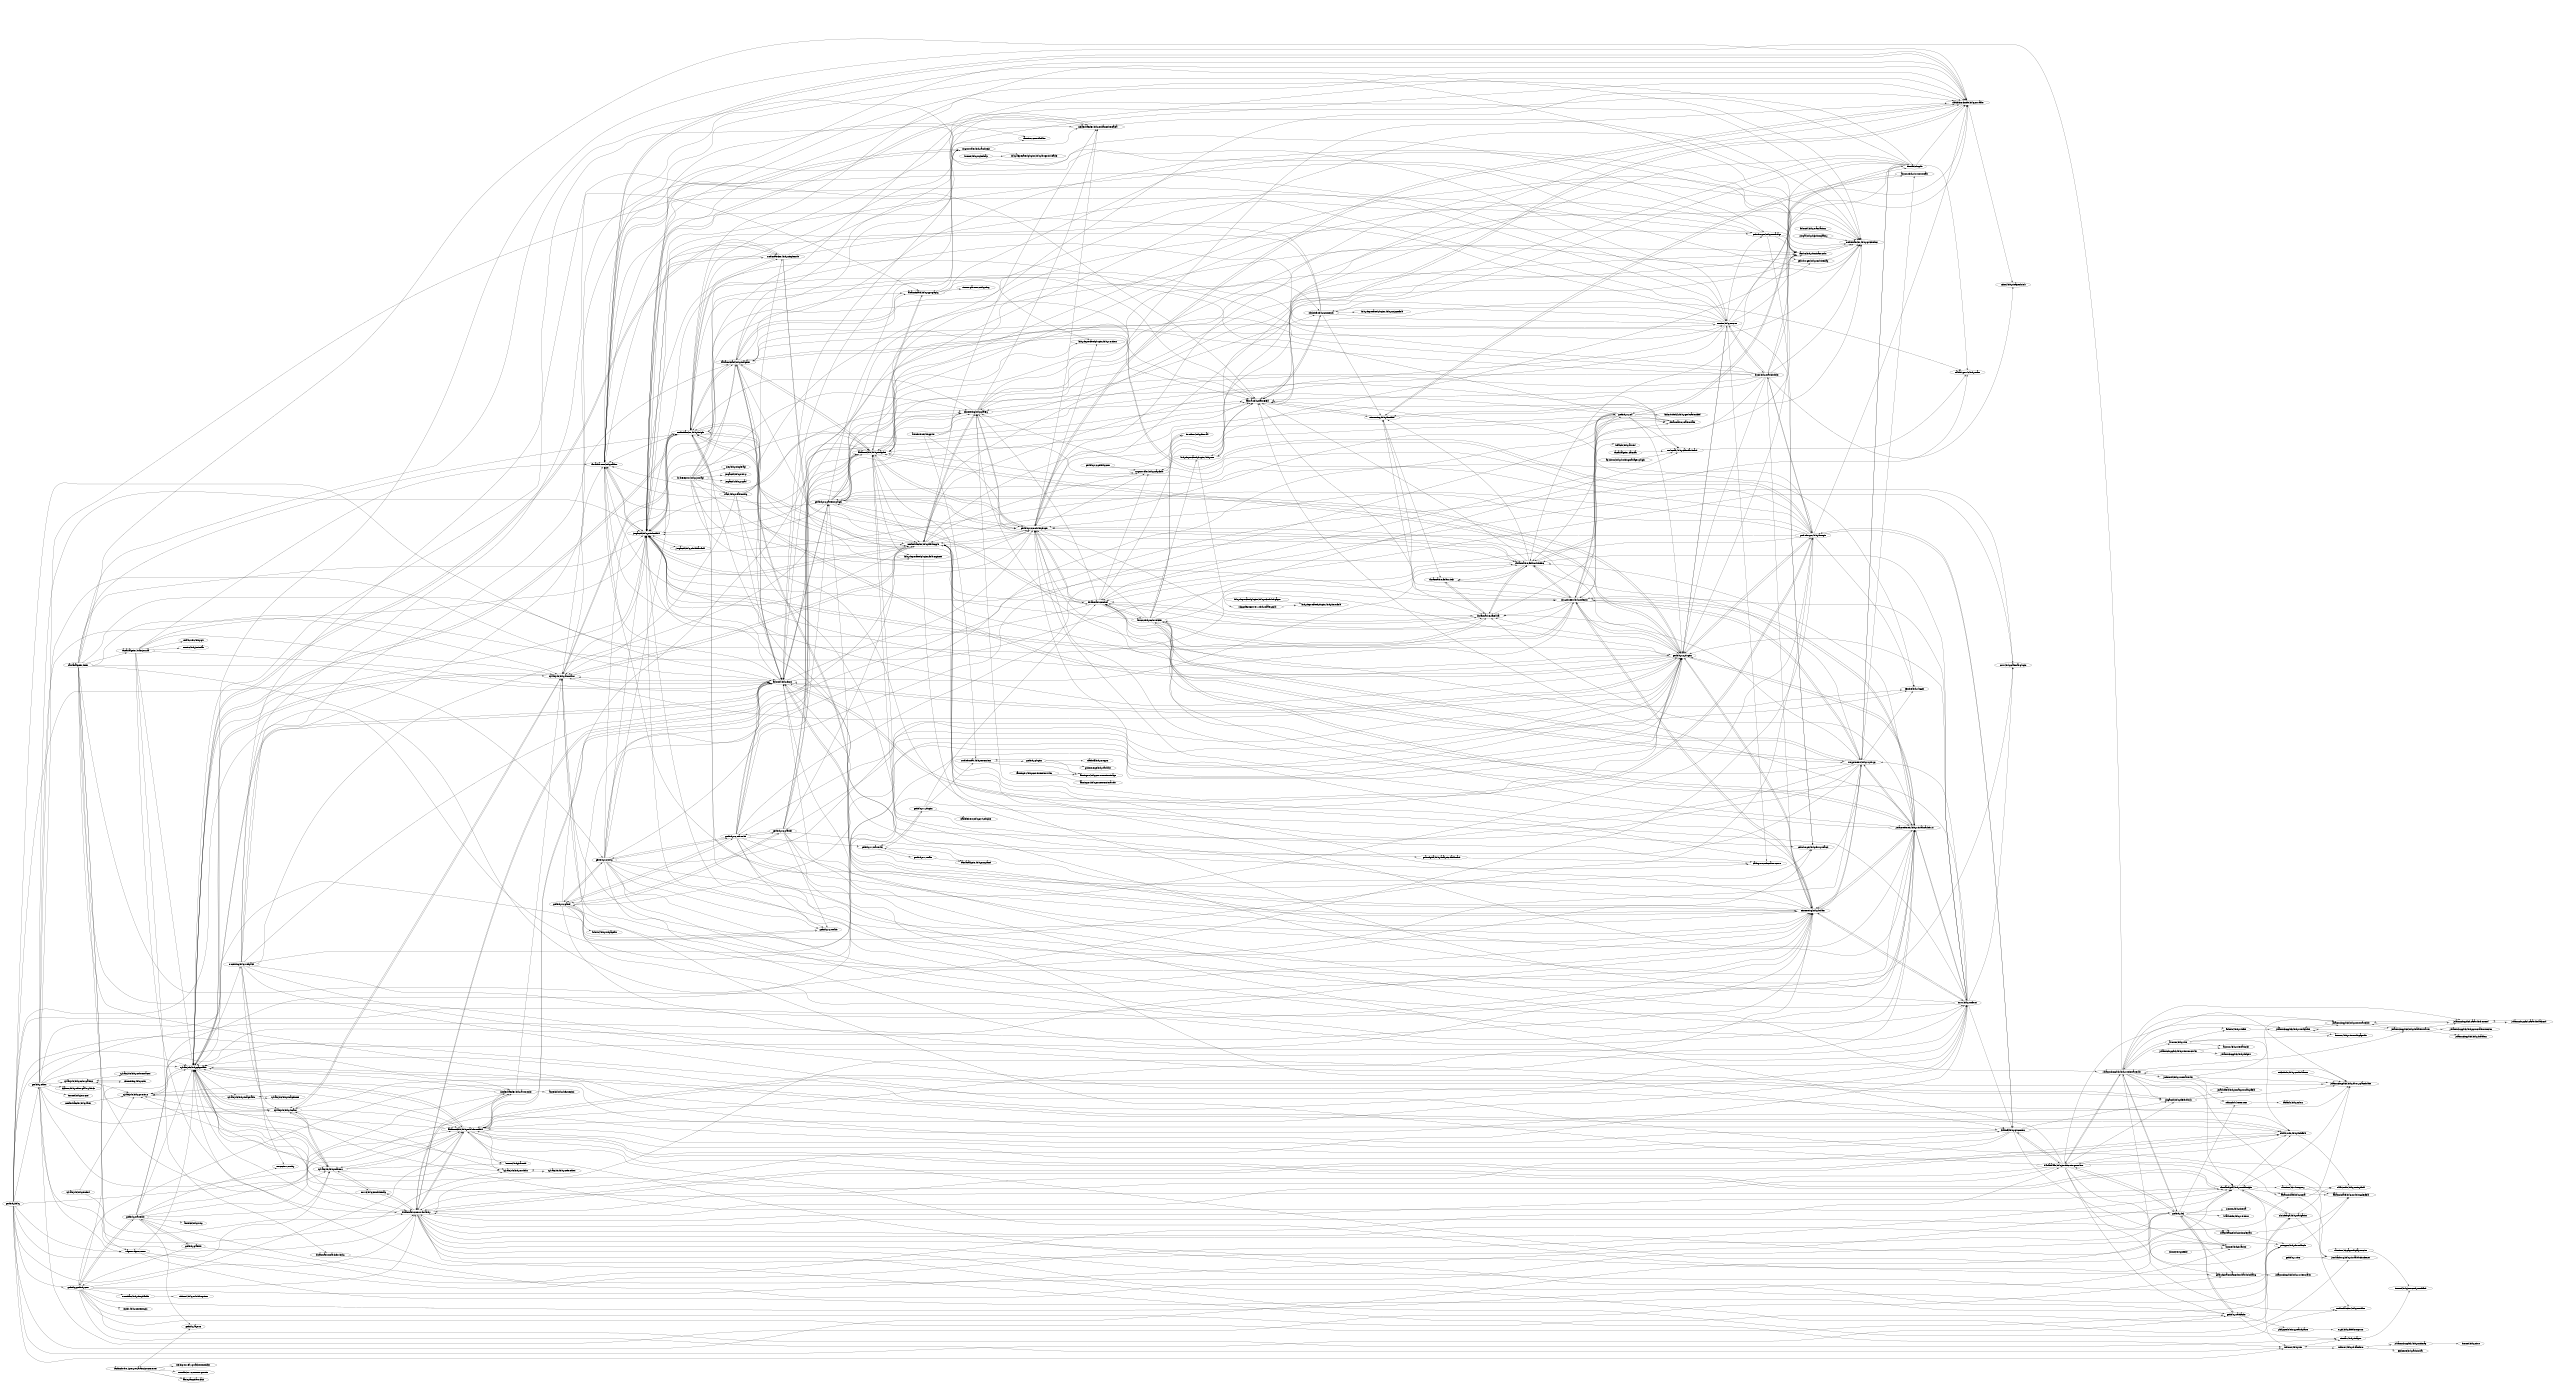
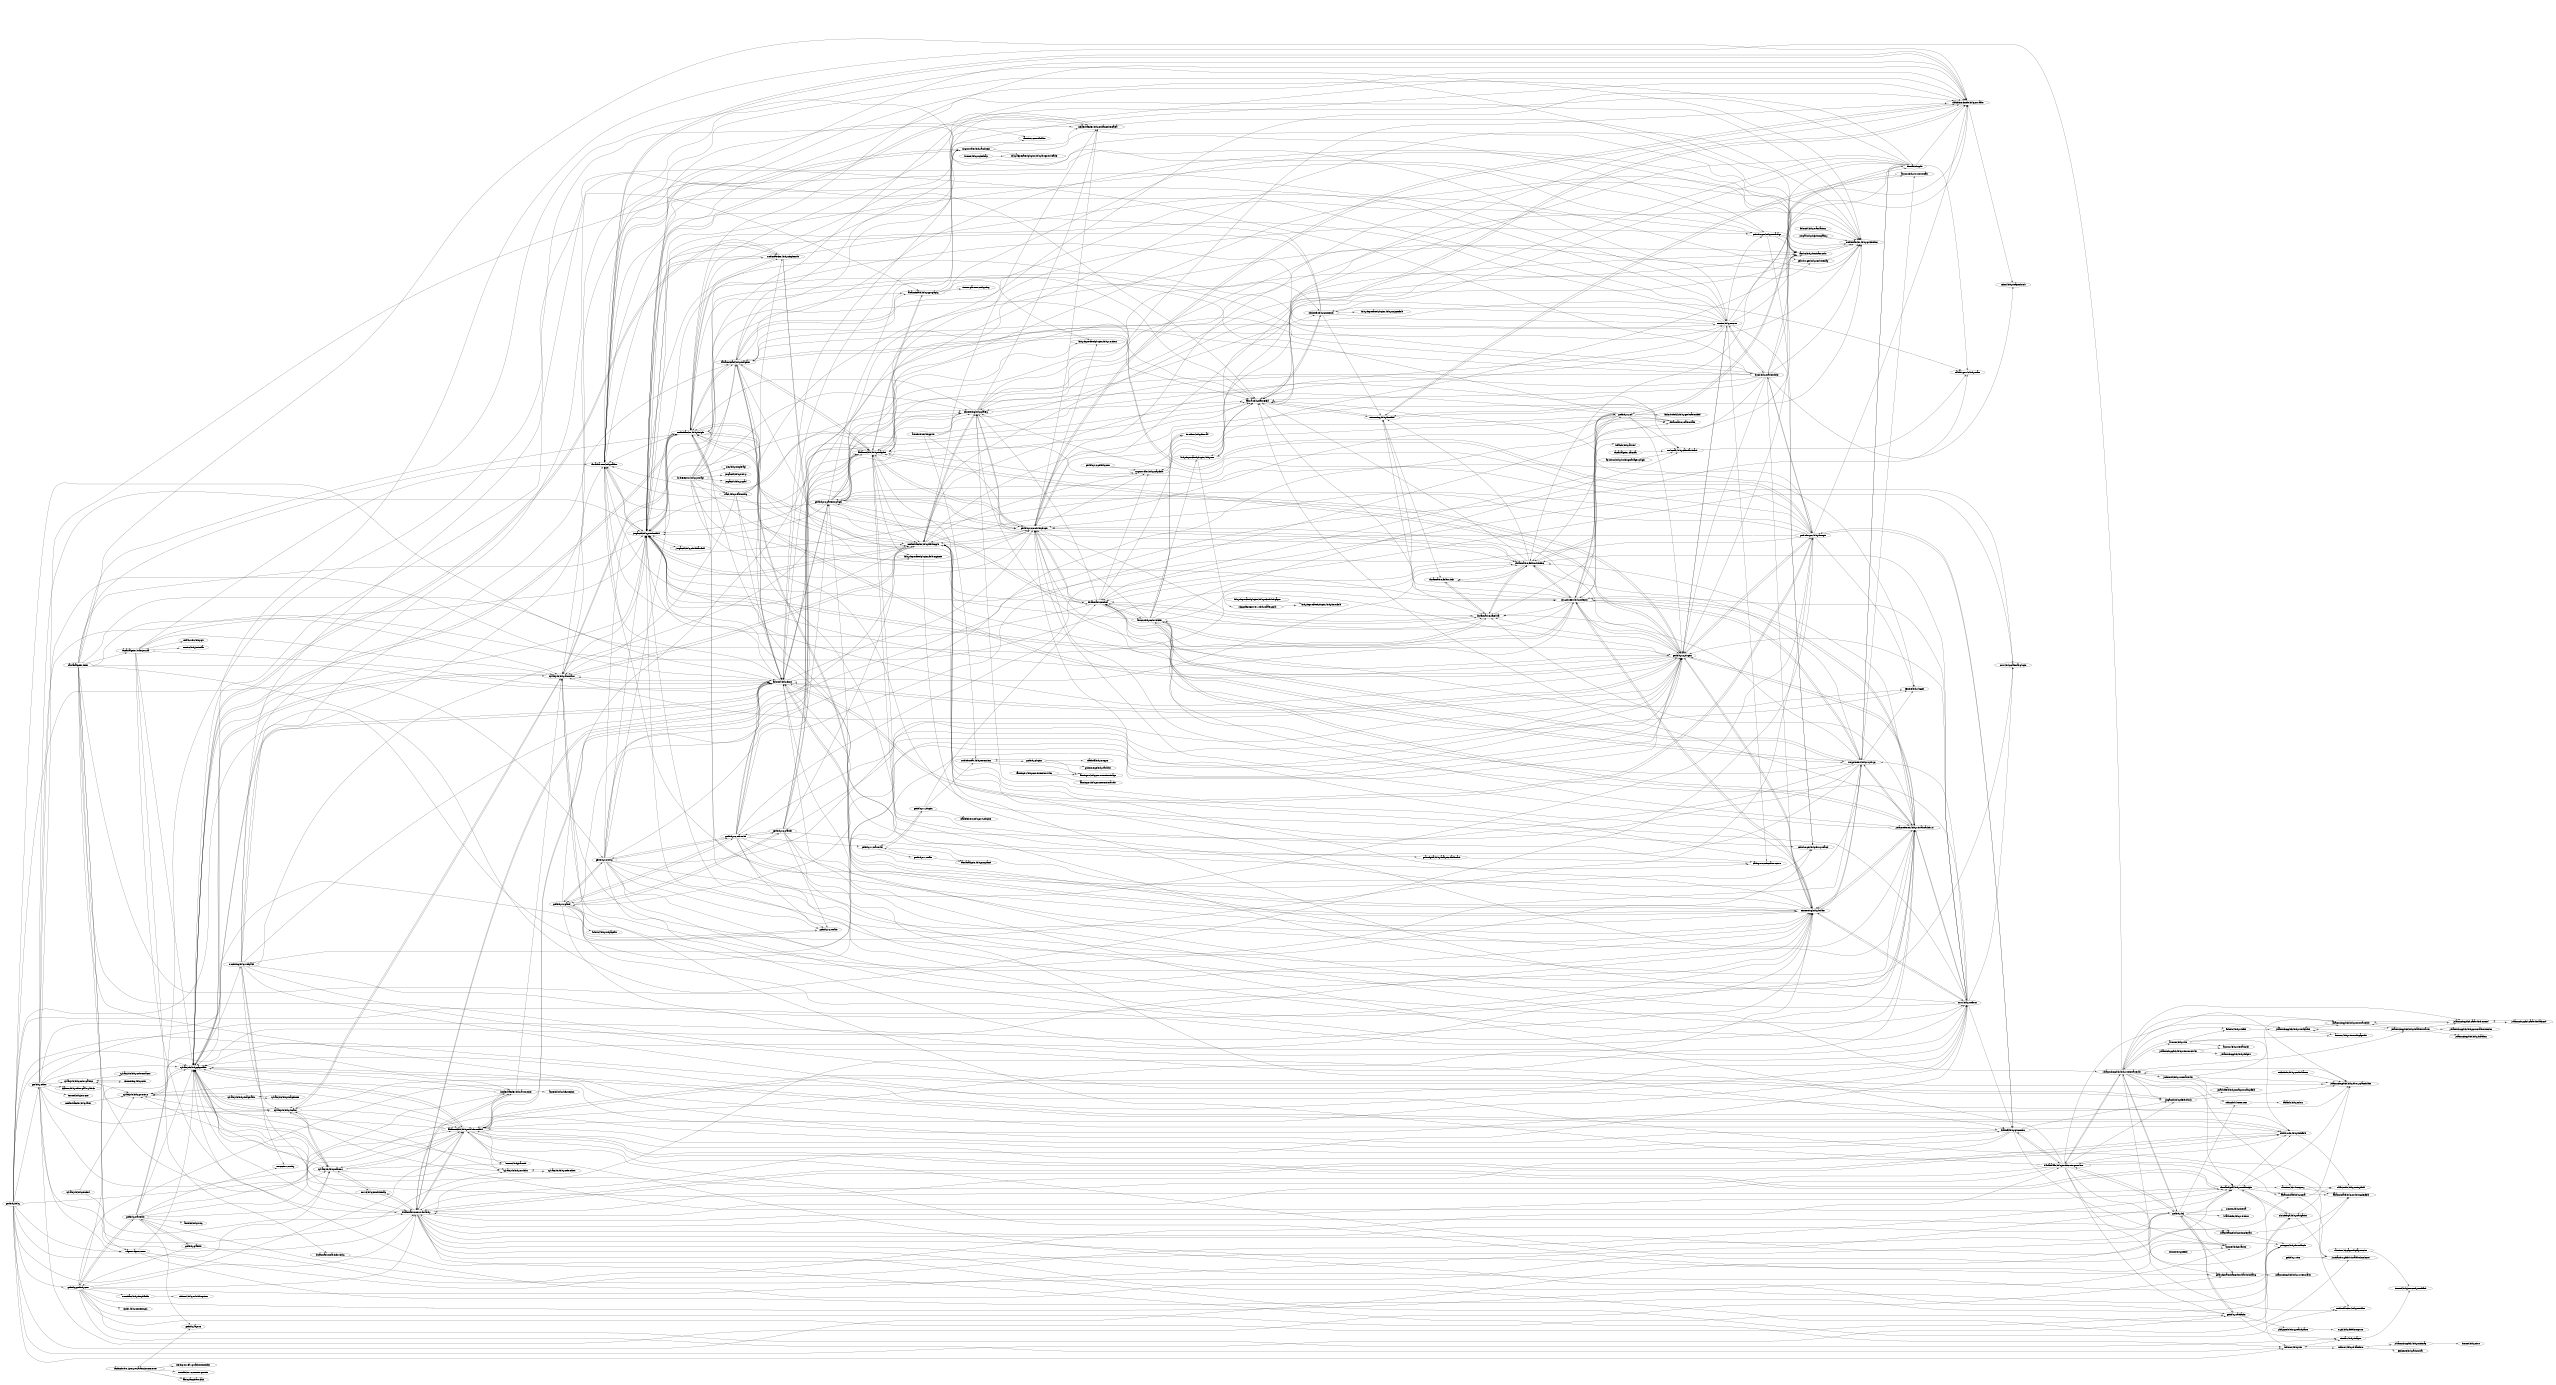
(1311, 233) -> (1425, 133)
(848, 955) -> (583, 185)
(215, 1083) -> none
(2351, 1258) -> (2351, 1258)
